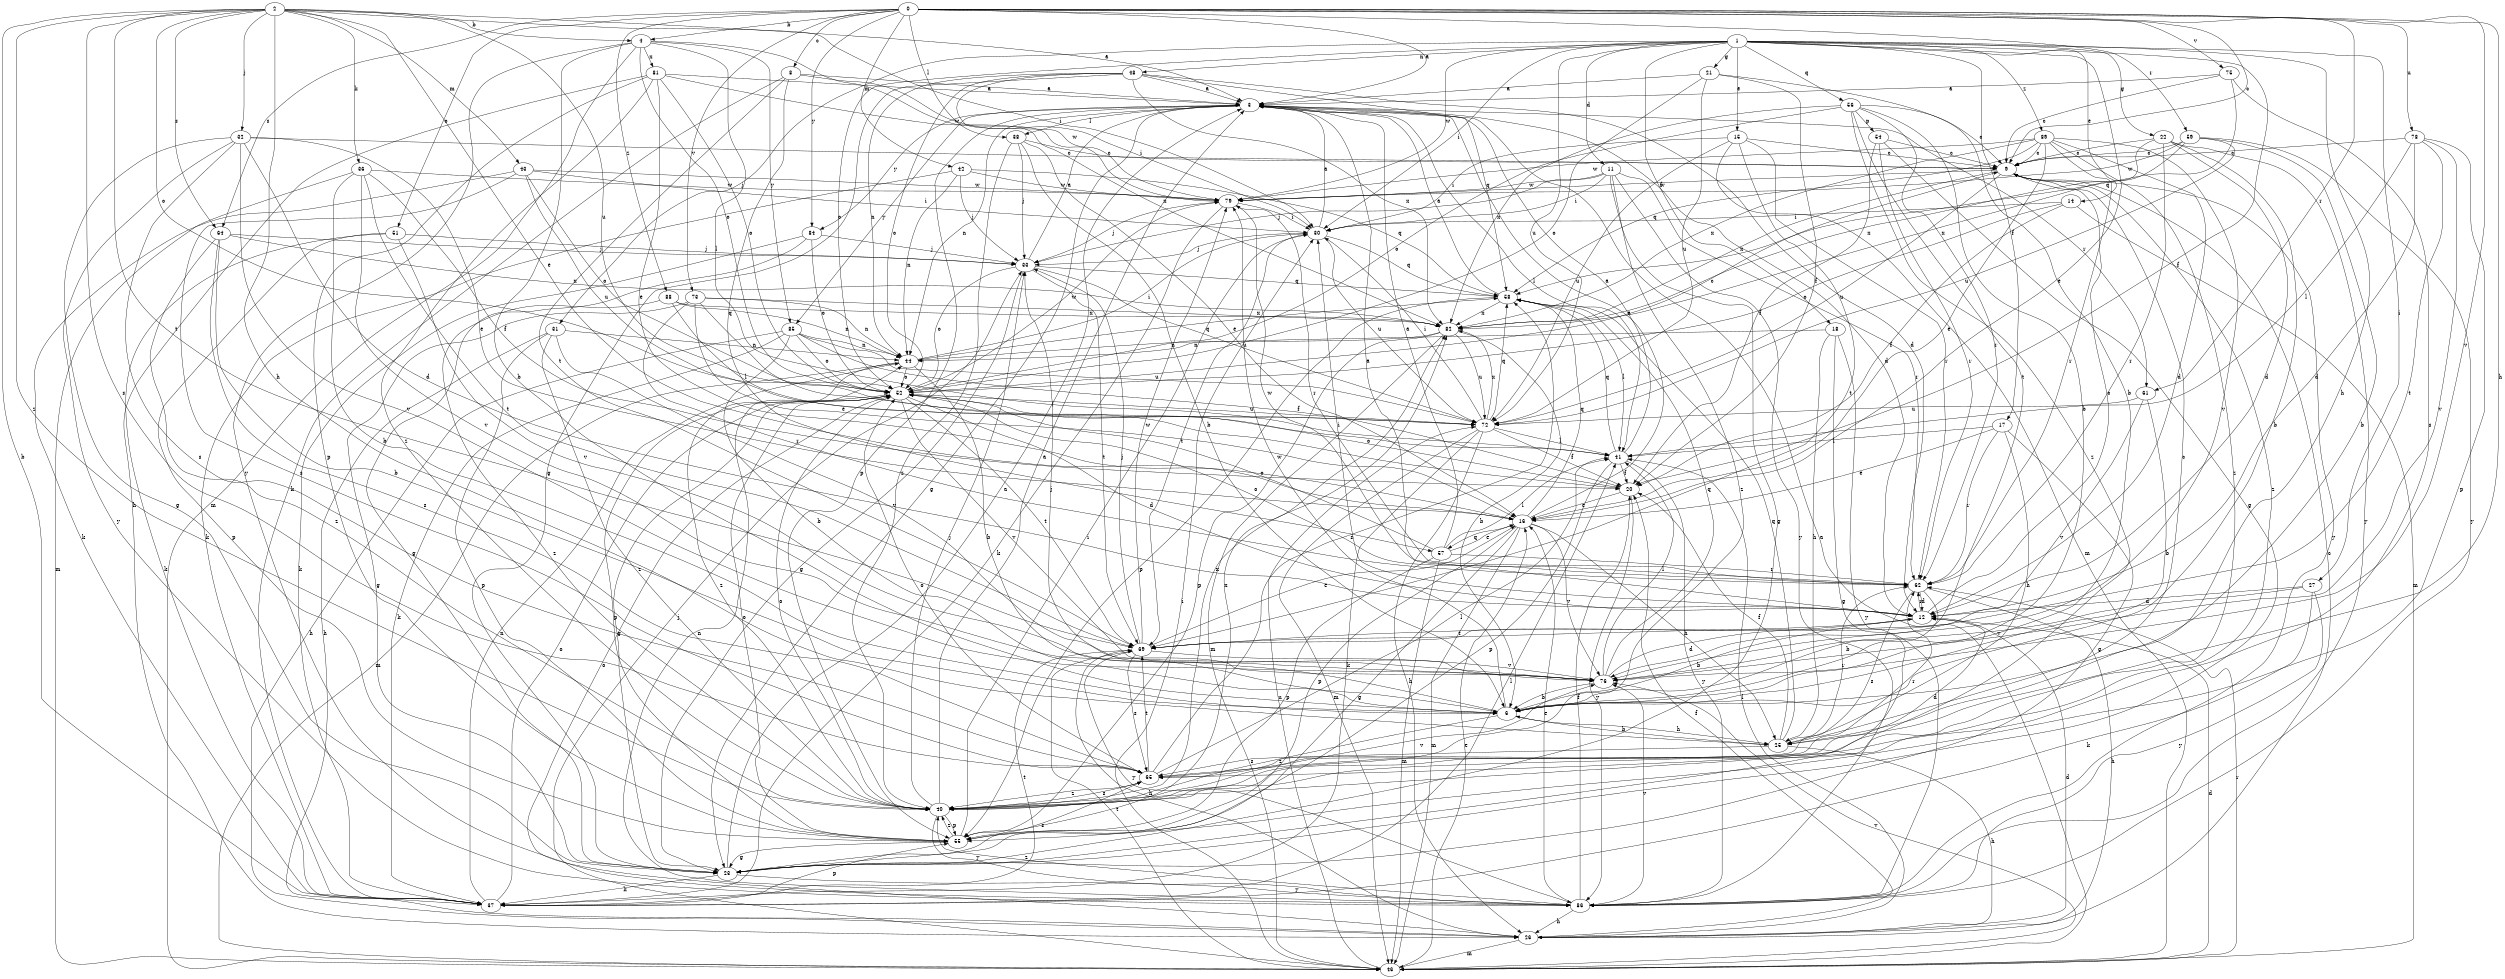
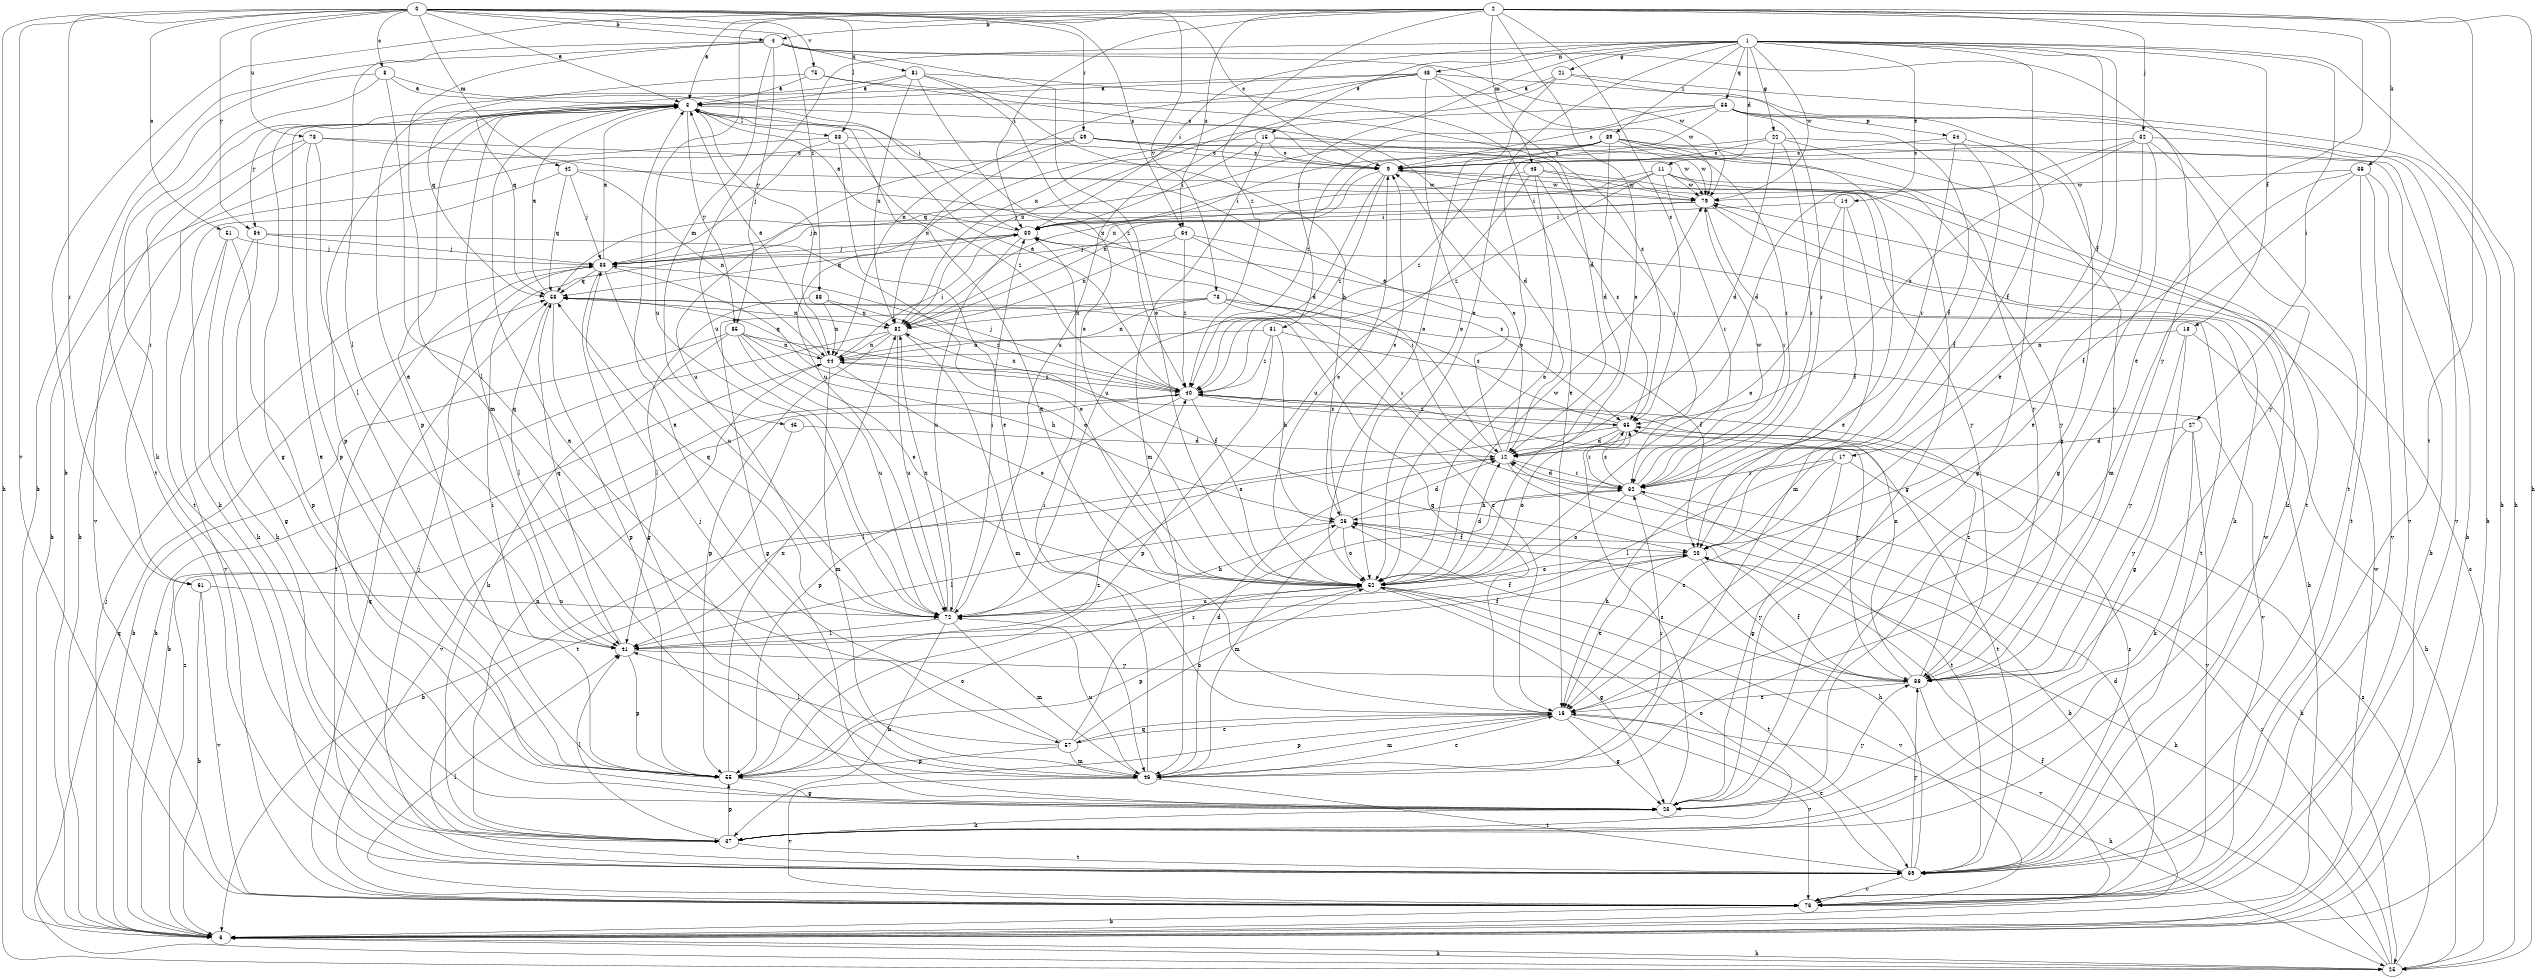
none -> (757, 236)
none -> (794, 425)
(29, 483) -> (327, 55)
